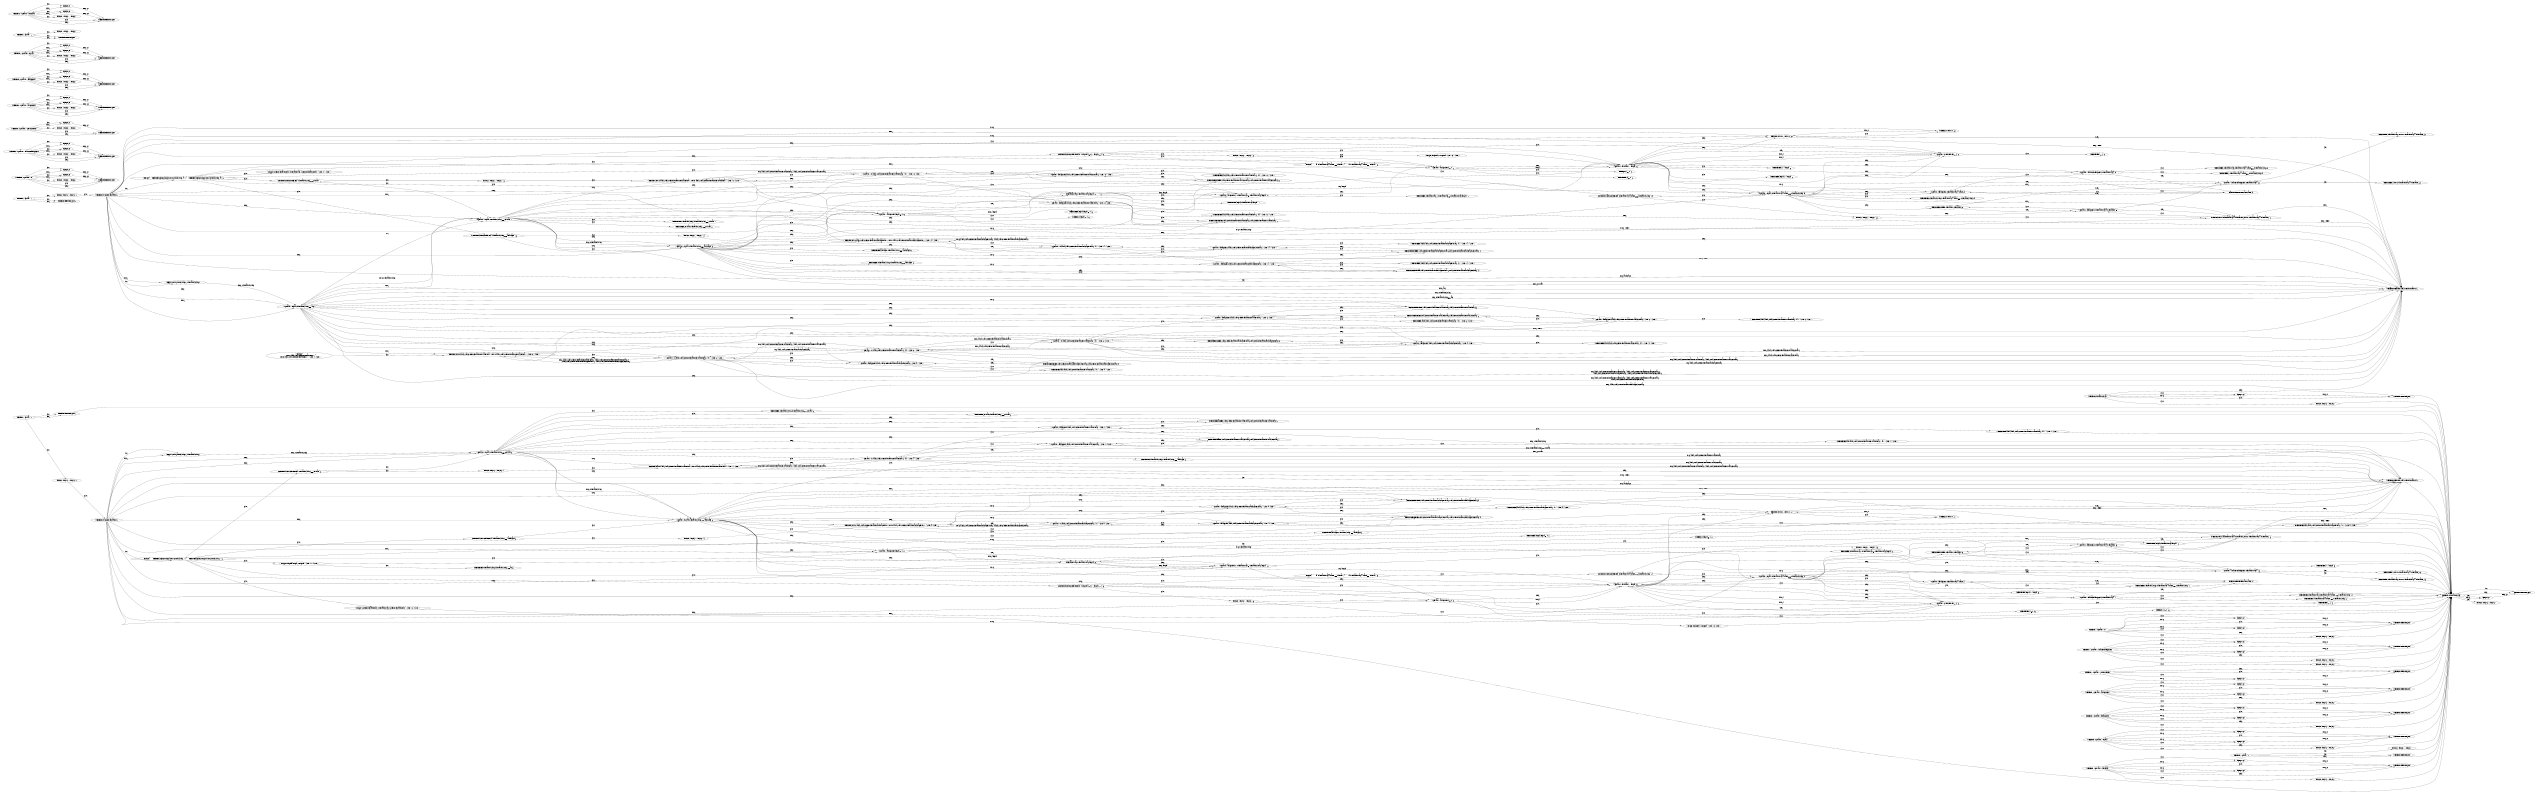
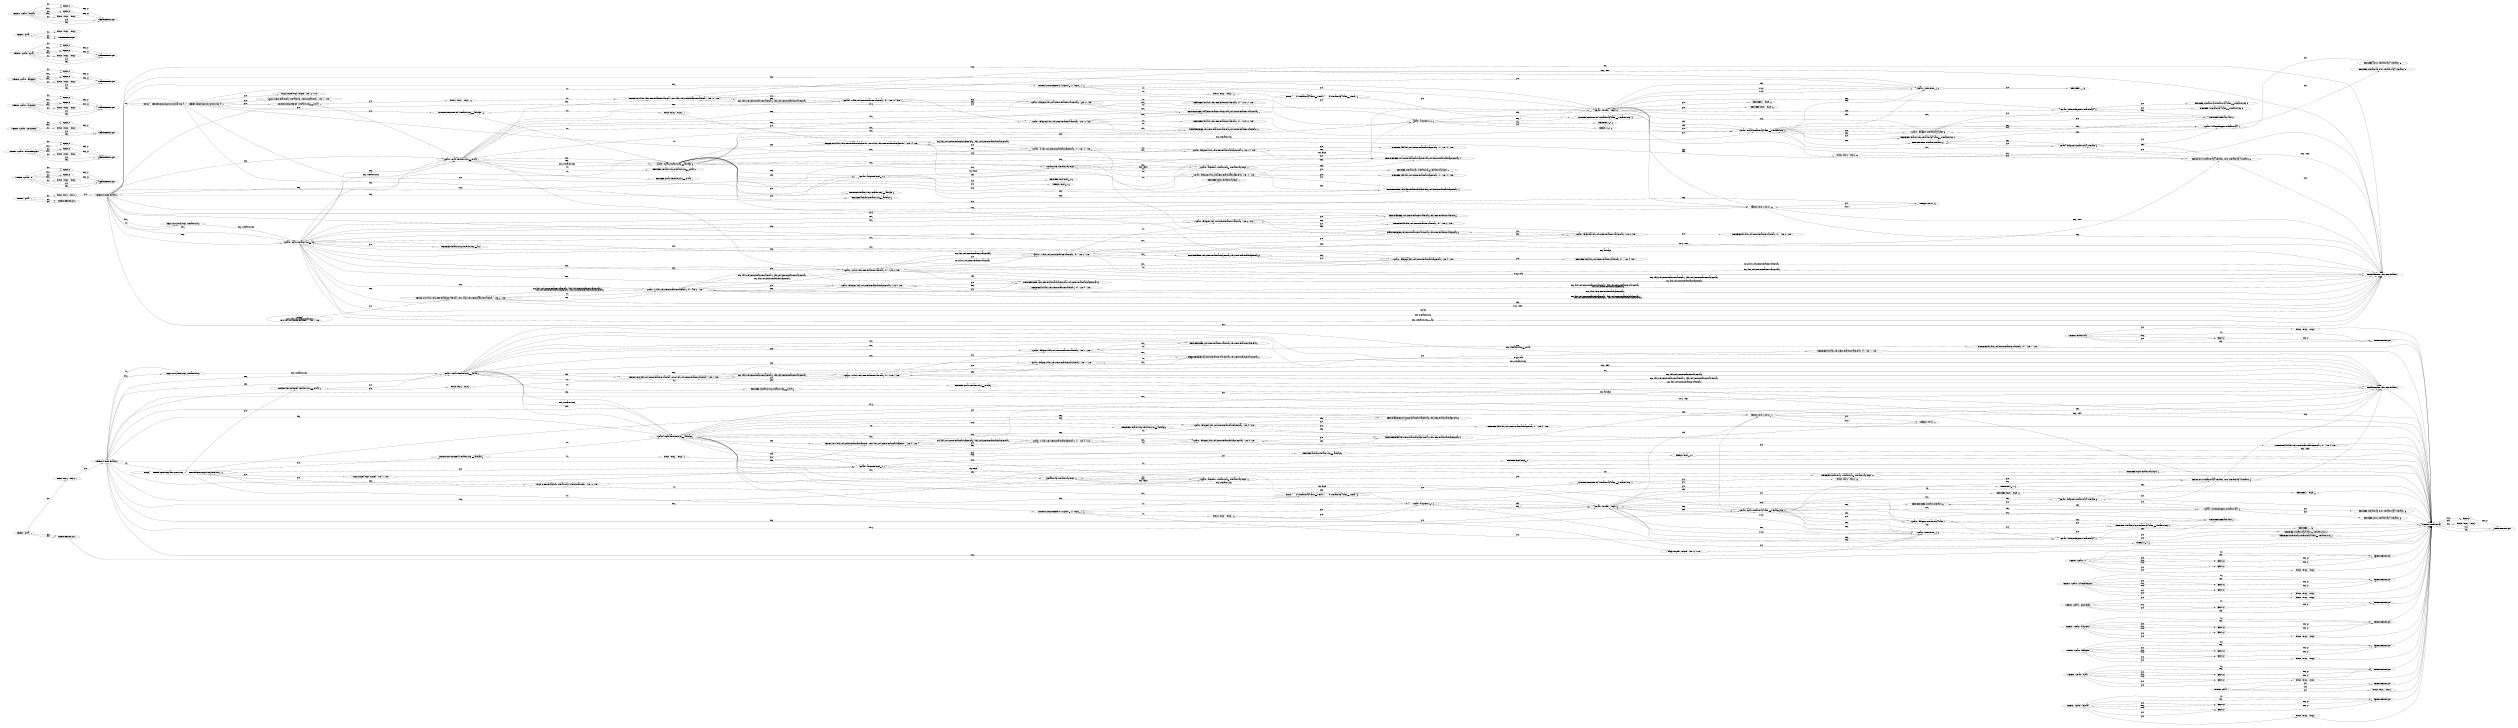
none -> (299, 94)
(1443, 156) -> none
(391, 568) -> (374, 246)
